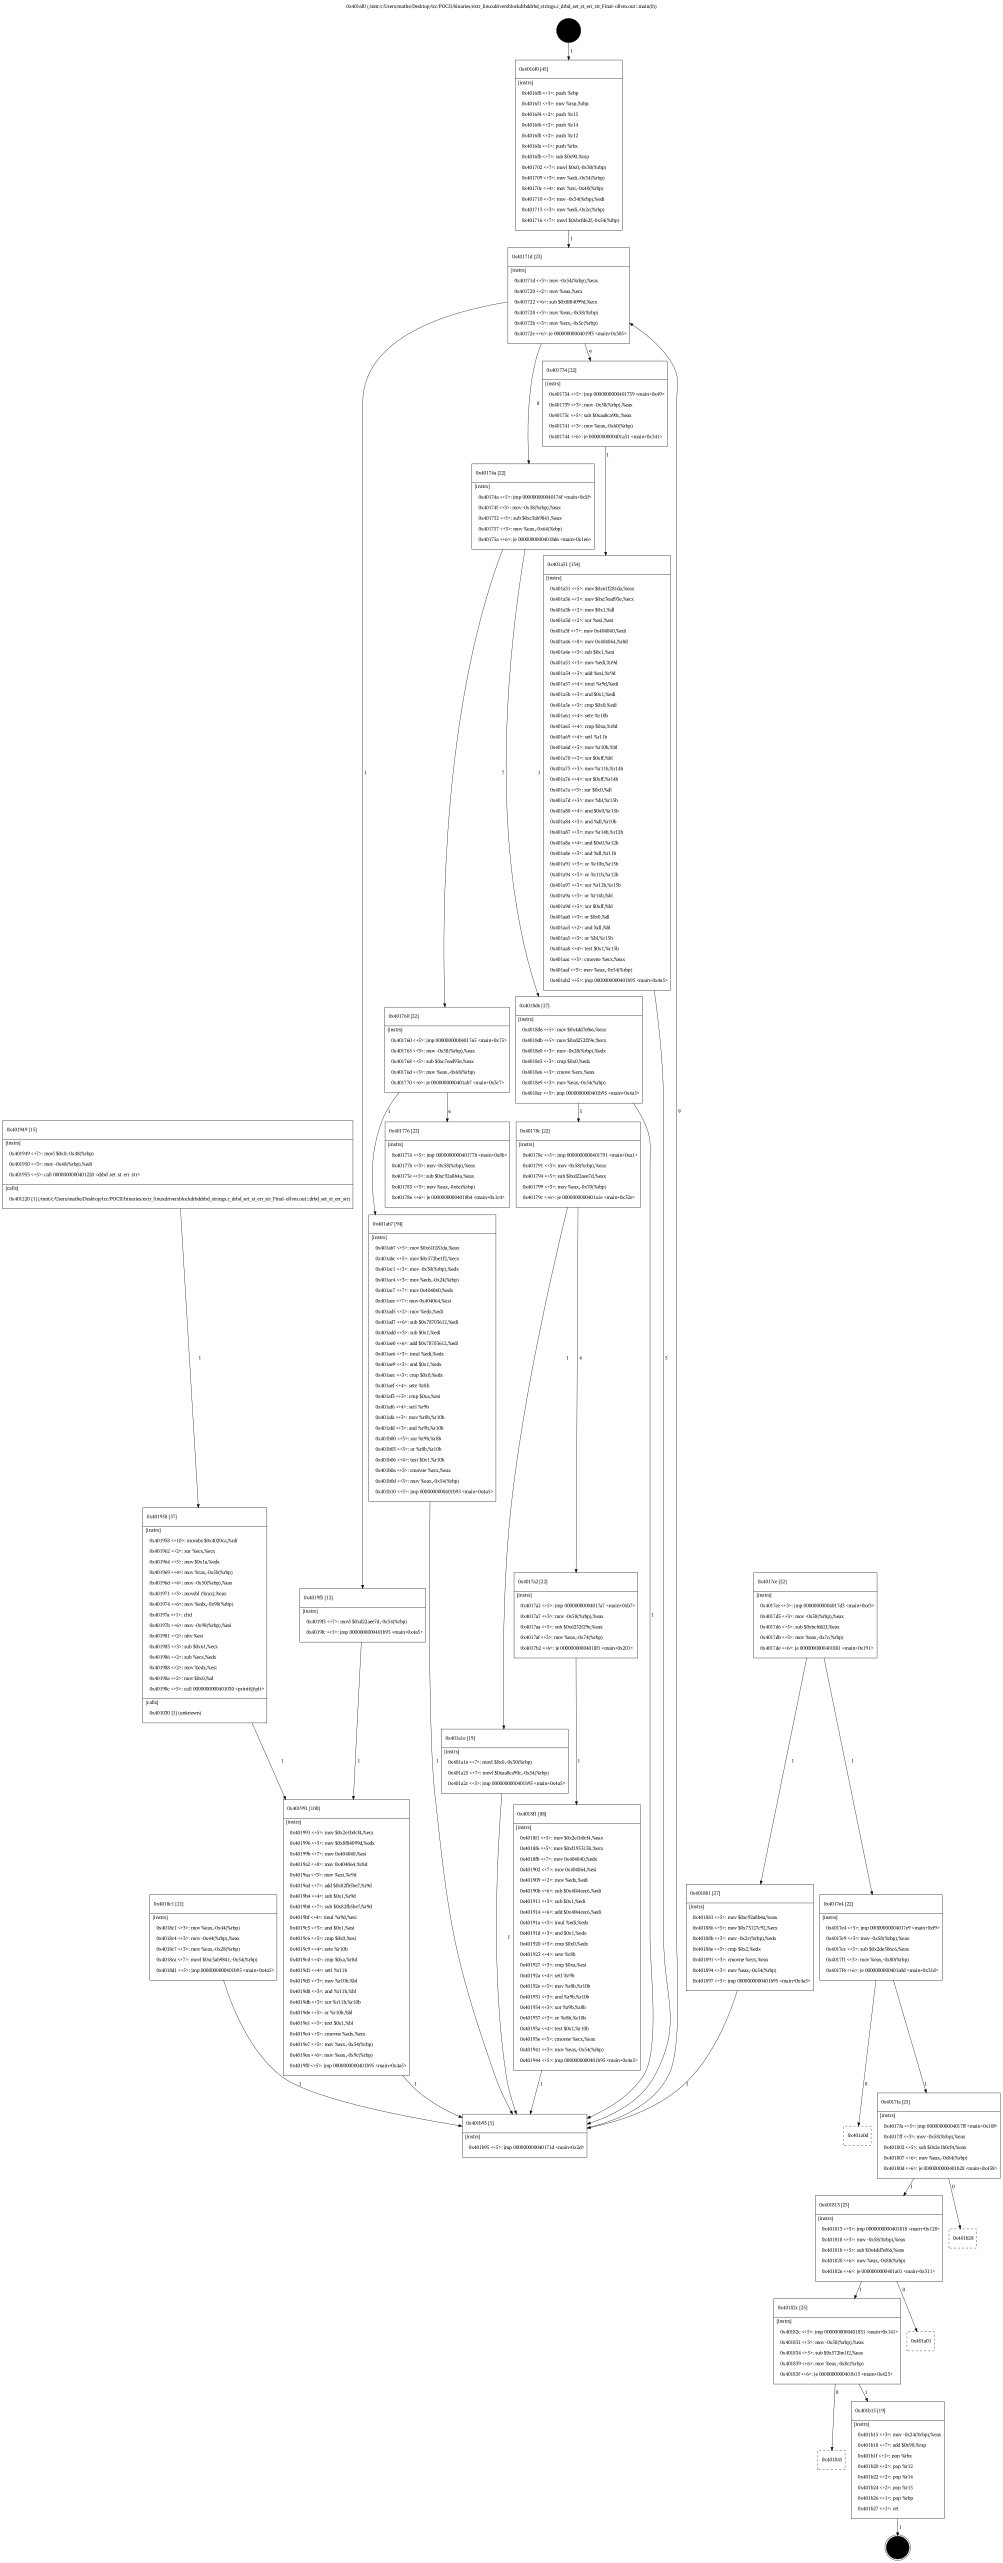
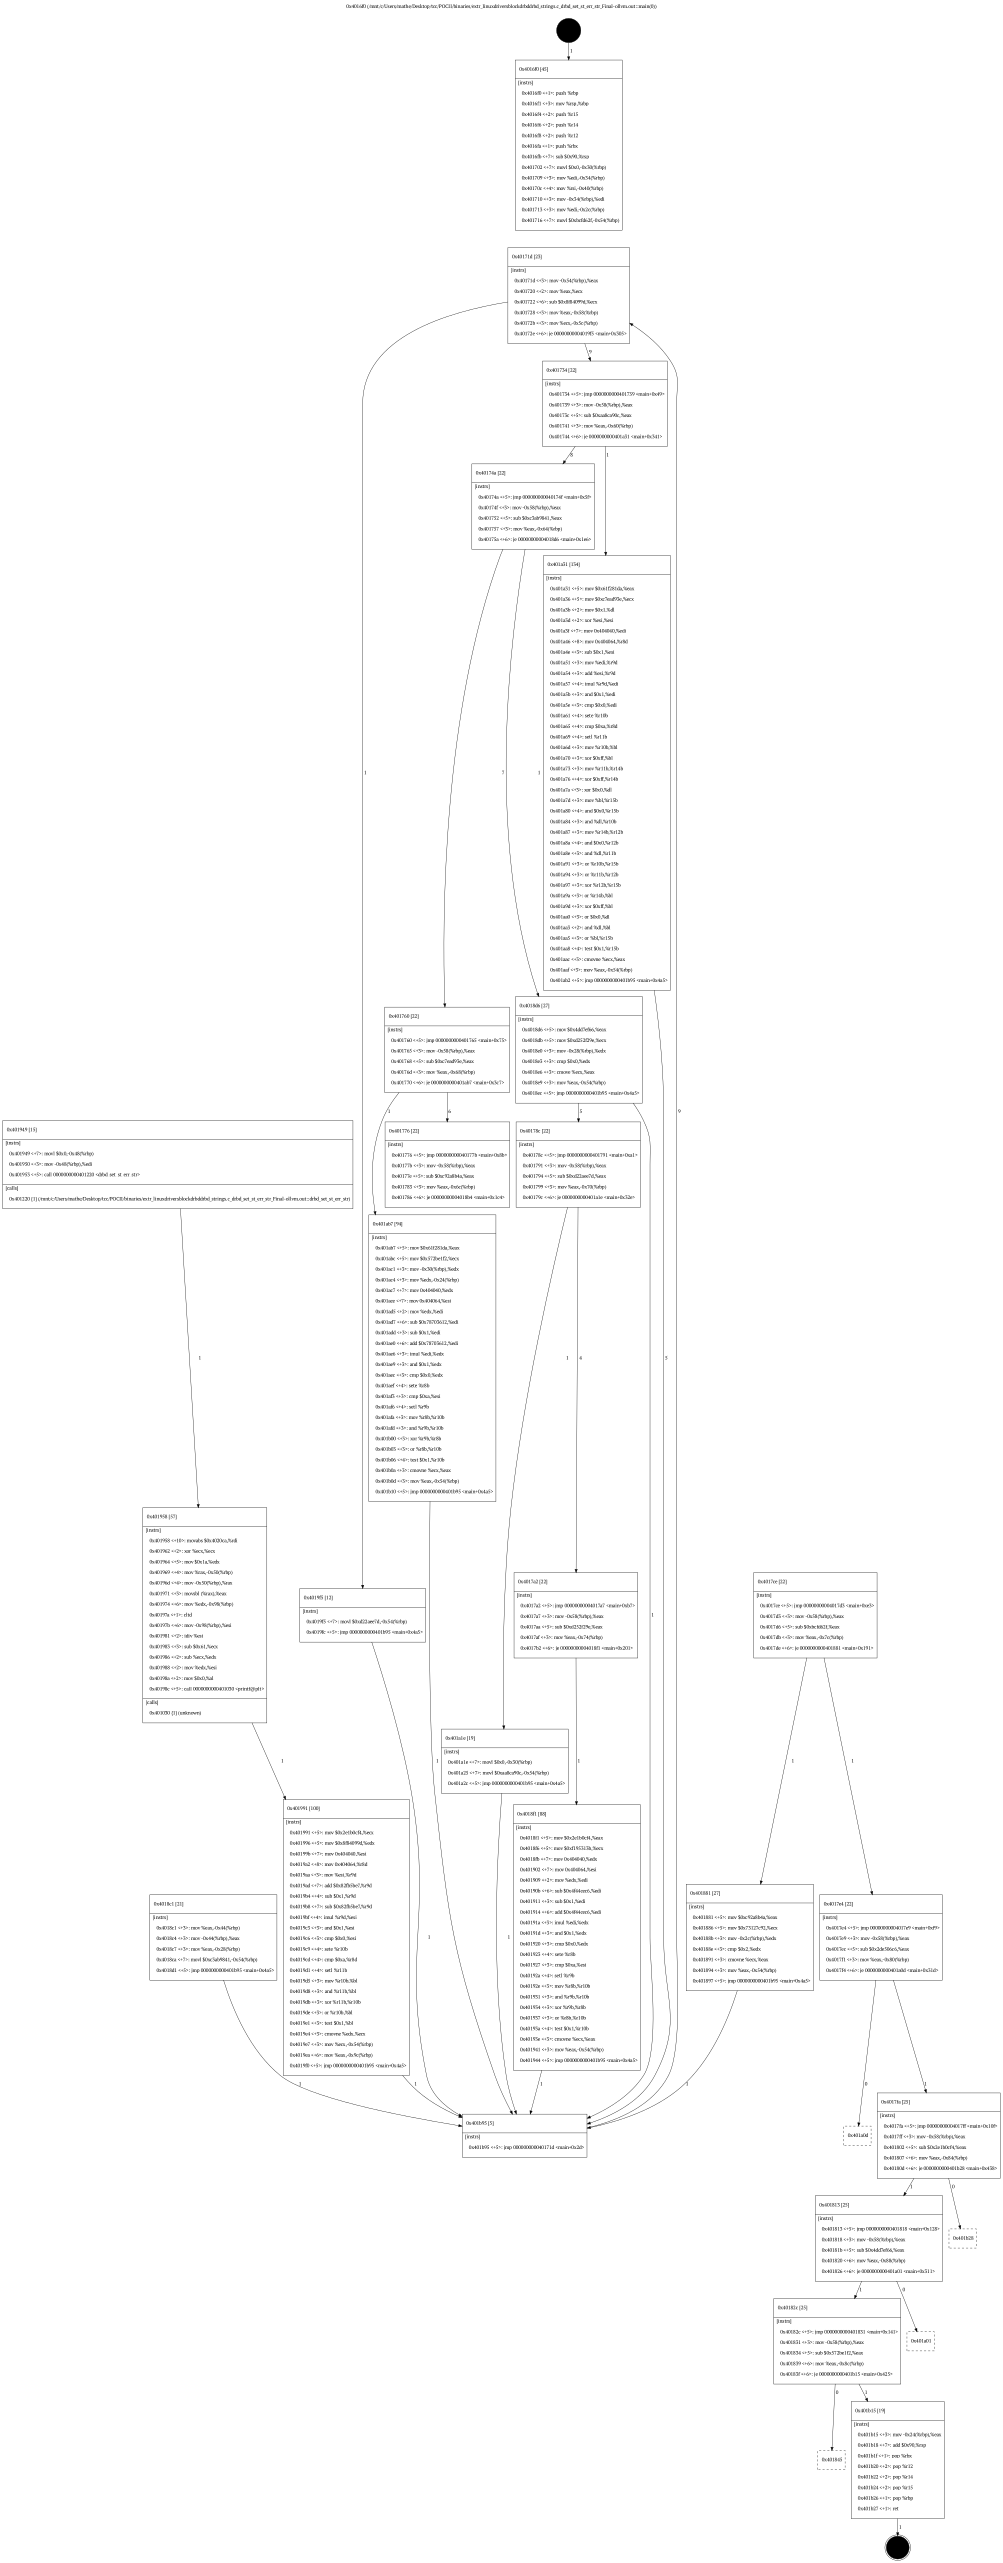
(569, 237) -> none
(529, 401) -> (570, 454)
(357, 1719) -> (419, 1883)
